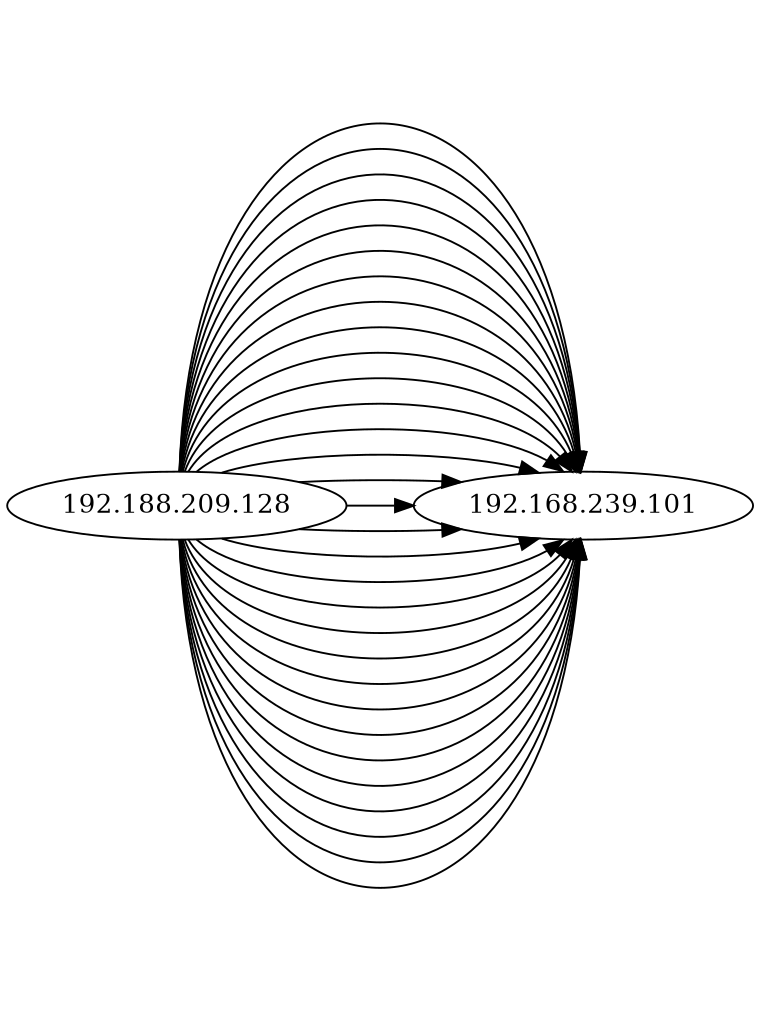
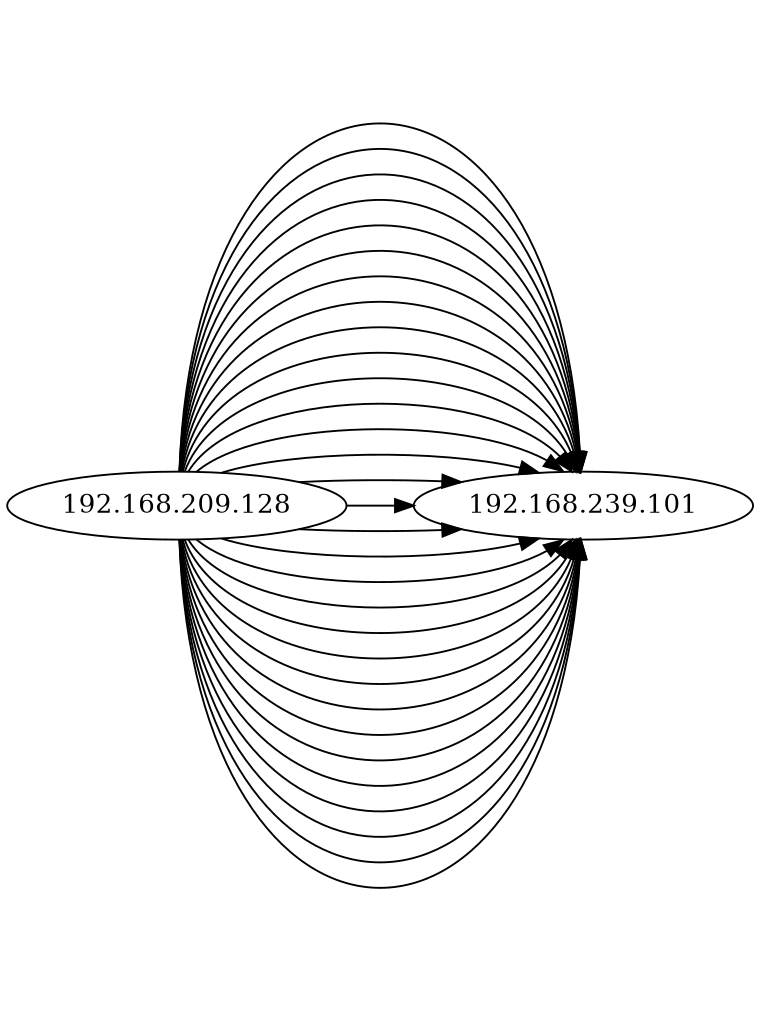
(177, 506) -> (177, 506)
